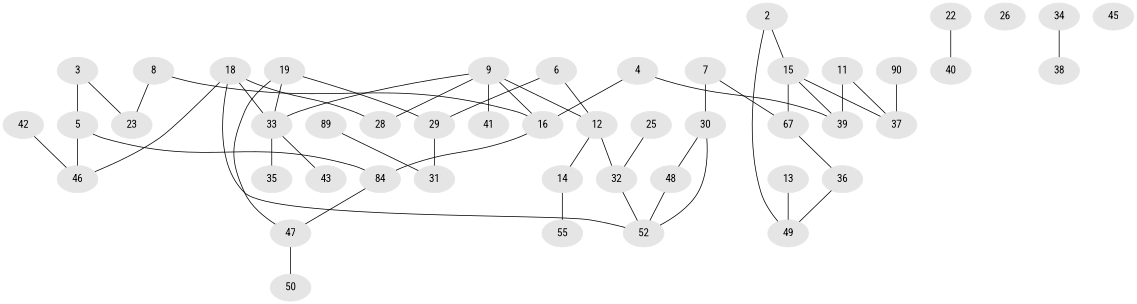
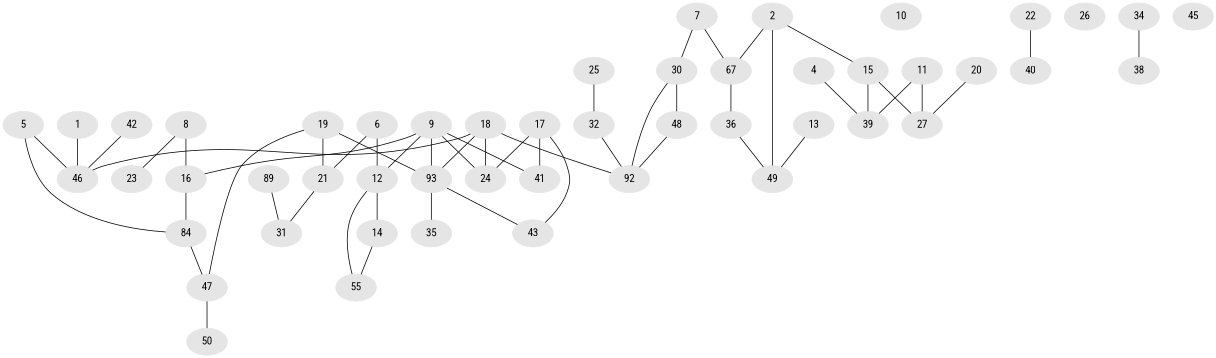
none -> (901, 17)
(78, 71) -> none
(897, 71) -> (976, 71)
(590, 98) -> none
(788, 98) -> (752, 44)
none -> (78, 125)
(272, 125) -> (431, 179)
(380, 125) -> (486, 179)
(434, 125) -> (323, 179)
none -> (540, 125)
(897, 125) -> (922, 125)
(607, 152) -> (348, 230)
(644, 233) -> (629, 179)
